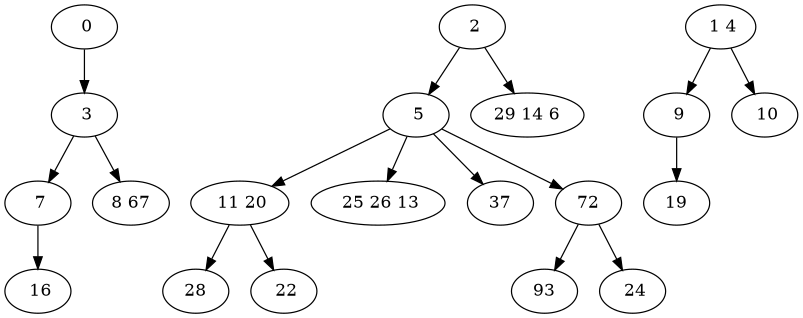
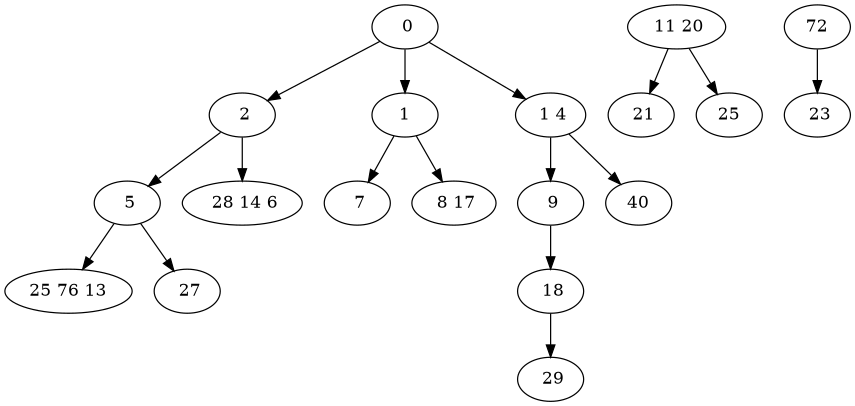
none -> (472, 67)
none -> (329, 68)
(84, 115) -> (405, 115)
(527, 115) -> (242, 203)
(765, 115) -> (639, 203)
(337, 155) -> none
(497, 156) -> none
(131, 203) -> (454, 203)
(378, 203) -> (69, 291)
(500, 203) -> (187, 291)
(677, 203) -> (551, 291)
(38, 291) -> none
(196, 291) -> (641, 115)
(284, 291) -> (729, 115)
(545, 291) -> (817, 115)
(633, 291) -> none
none -> (551, 379)
